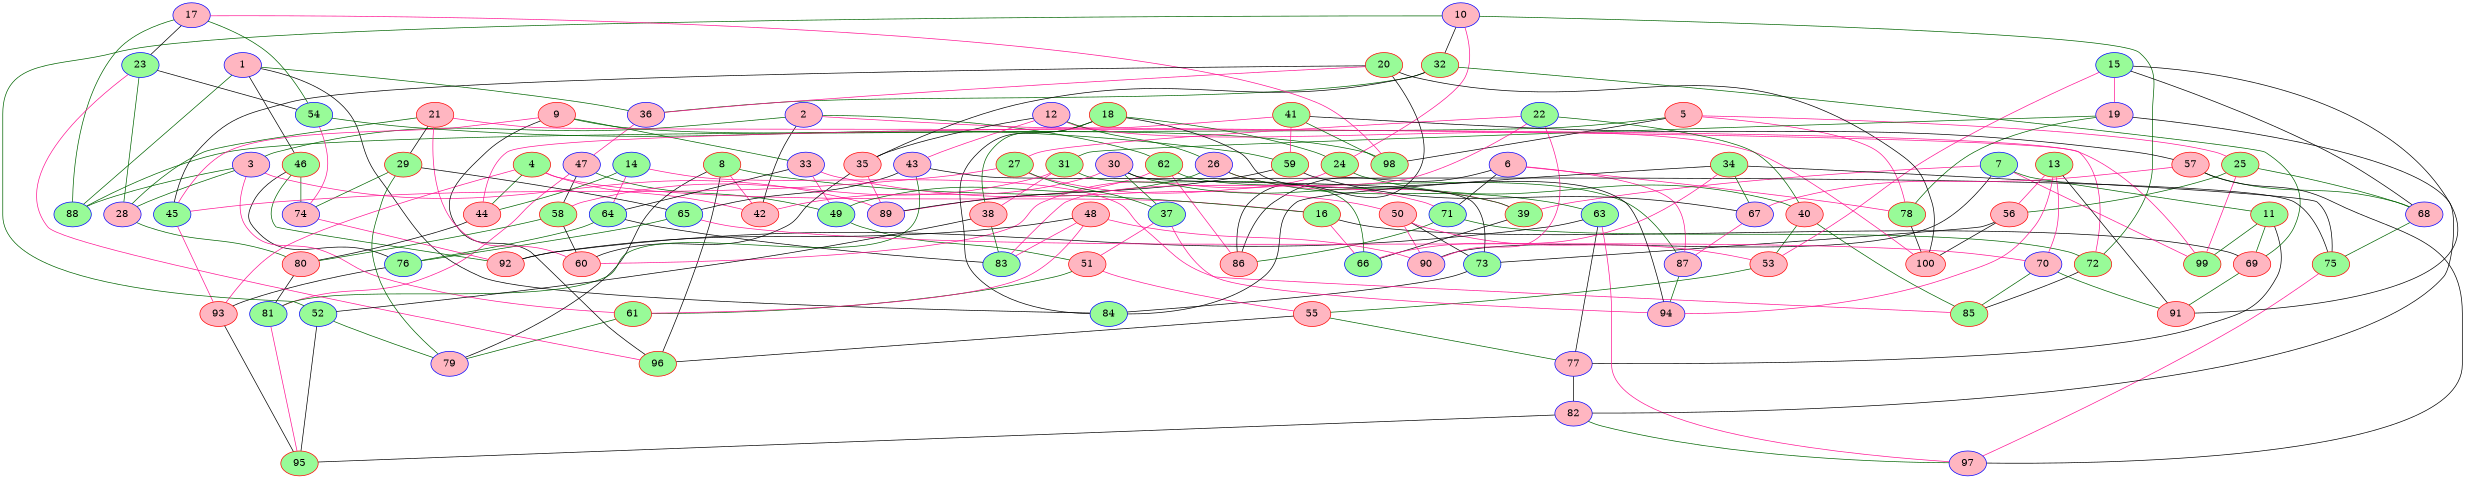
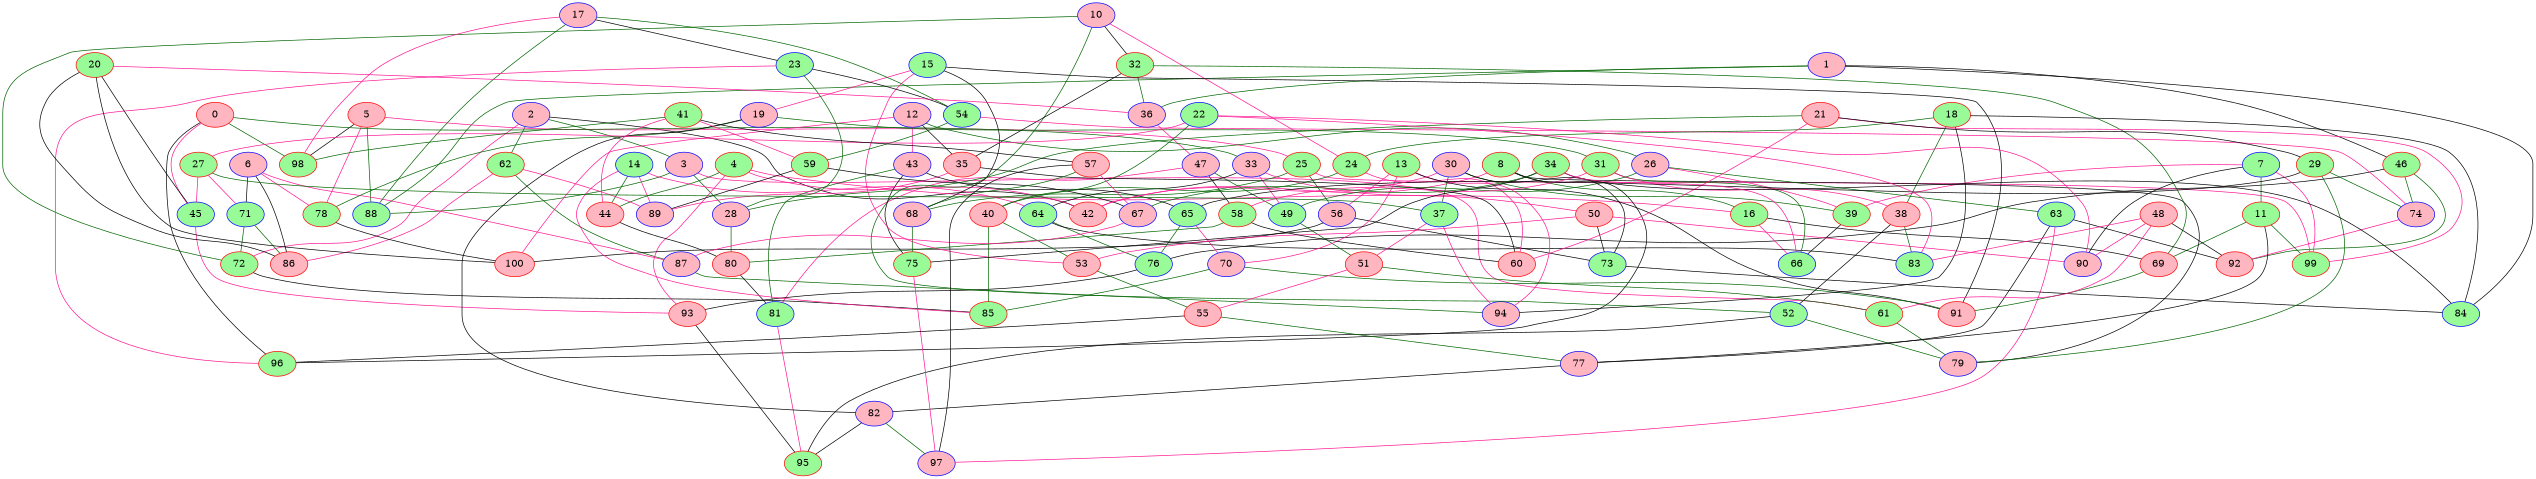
(557, 115) -> (215, 115)
(492, 196) -> (645, 190)
(2009, 214) -> (1337, 214)
